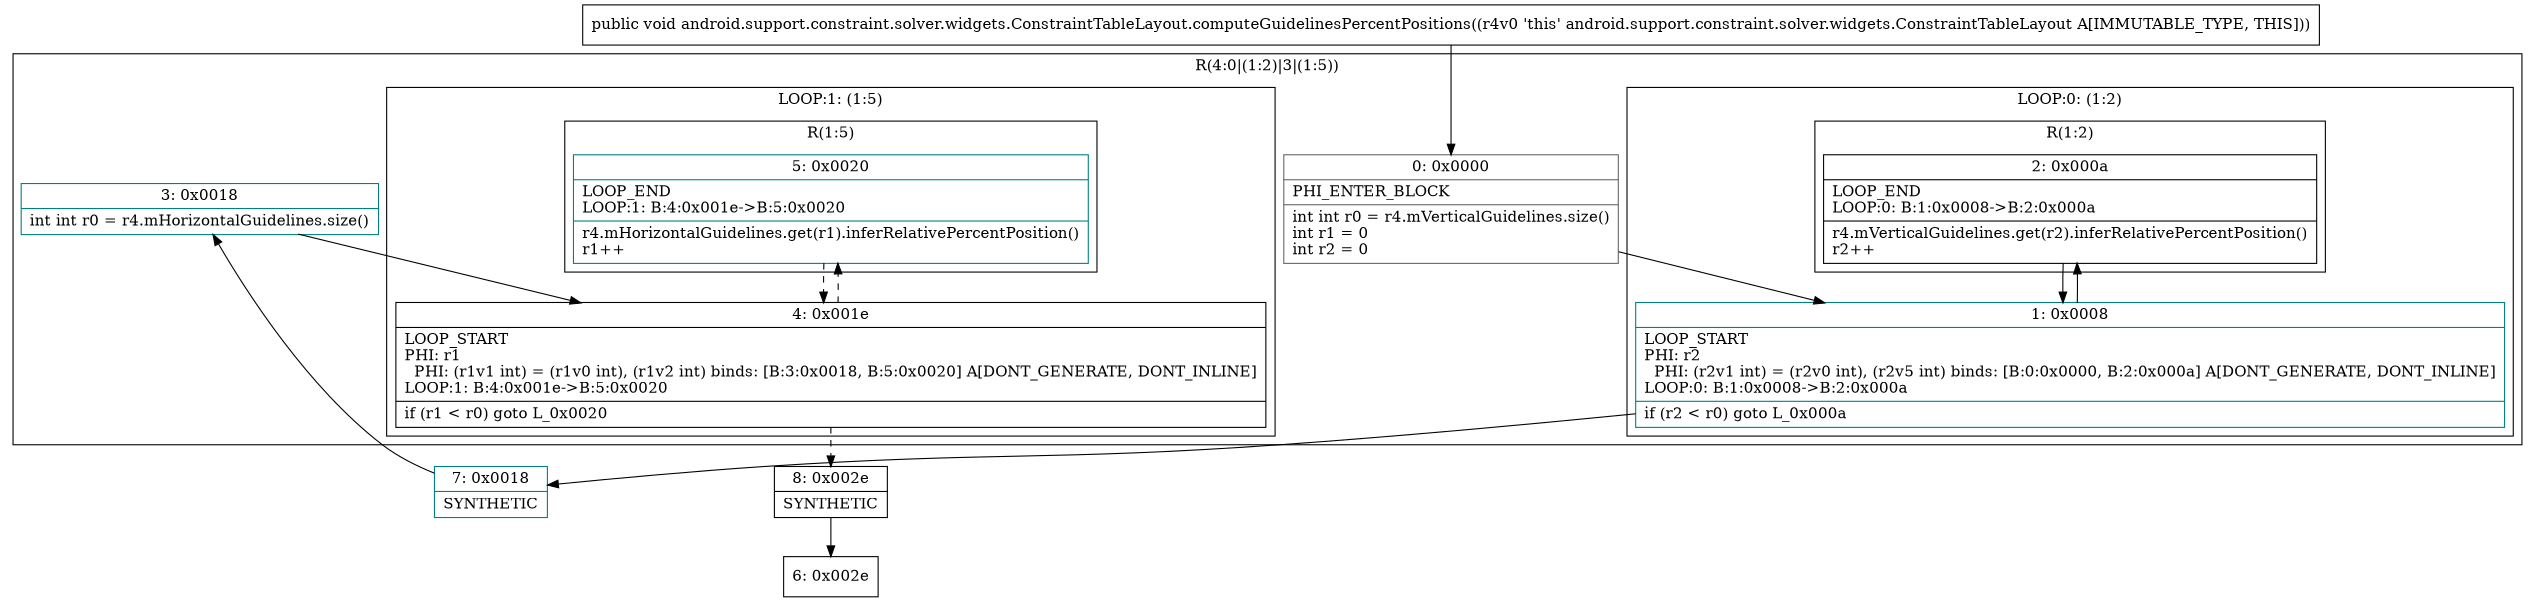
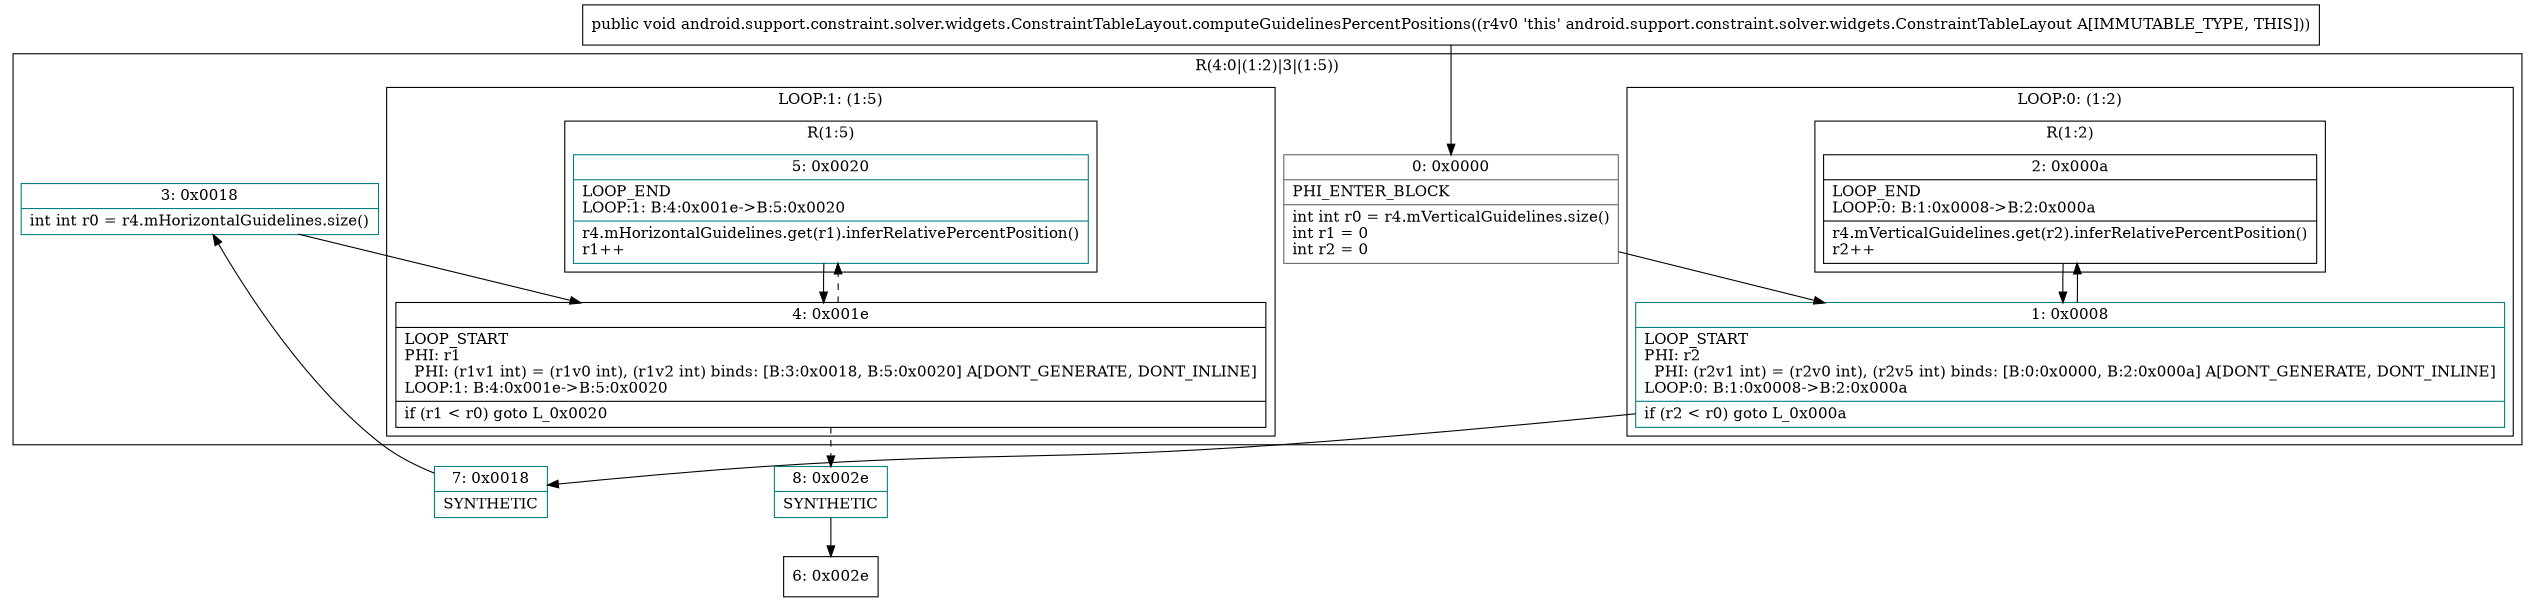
(824, 279) -> (824, 279)
(831, 492) -> (831, 492)
